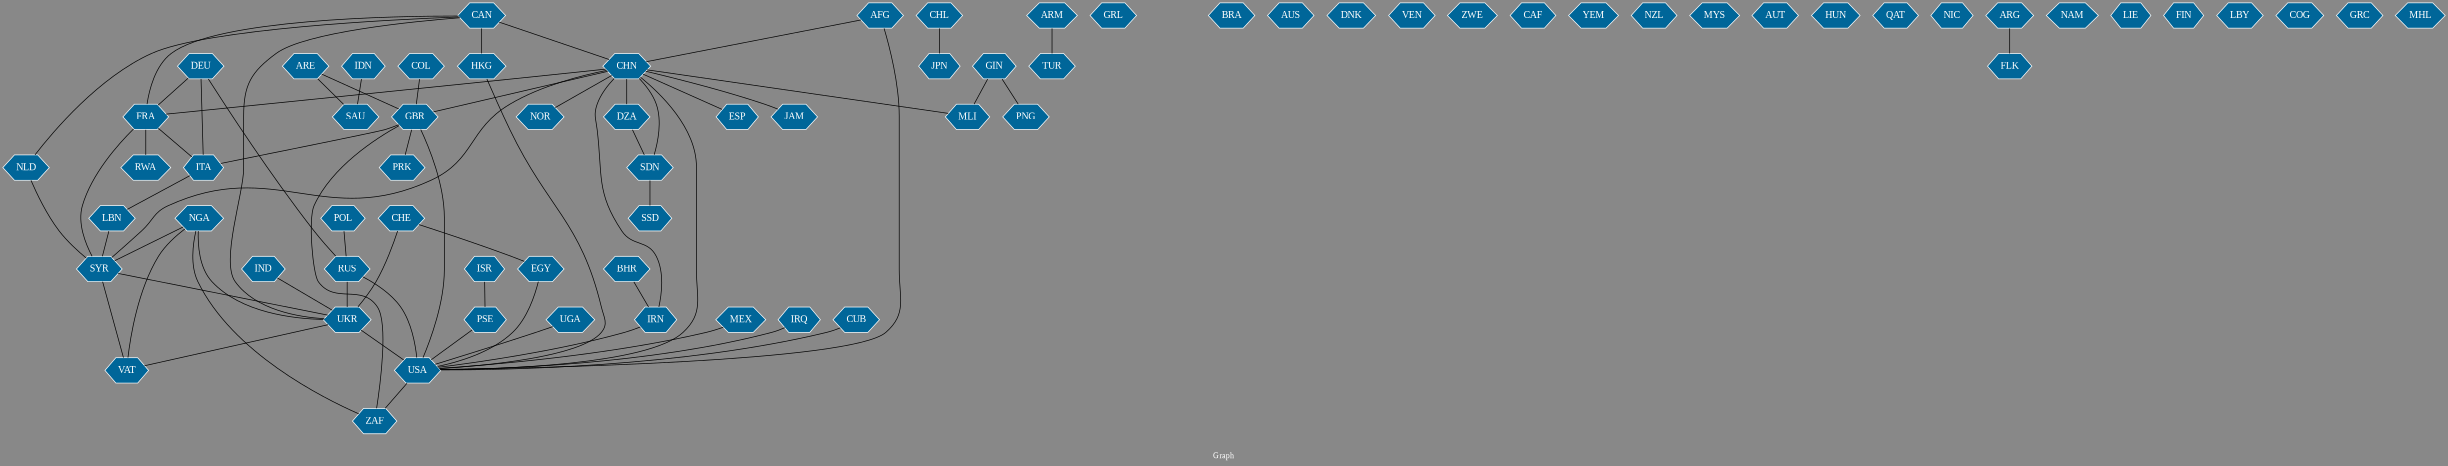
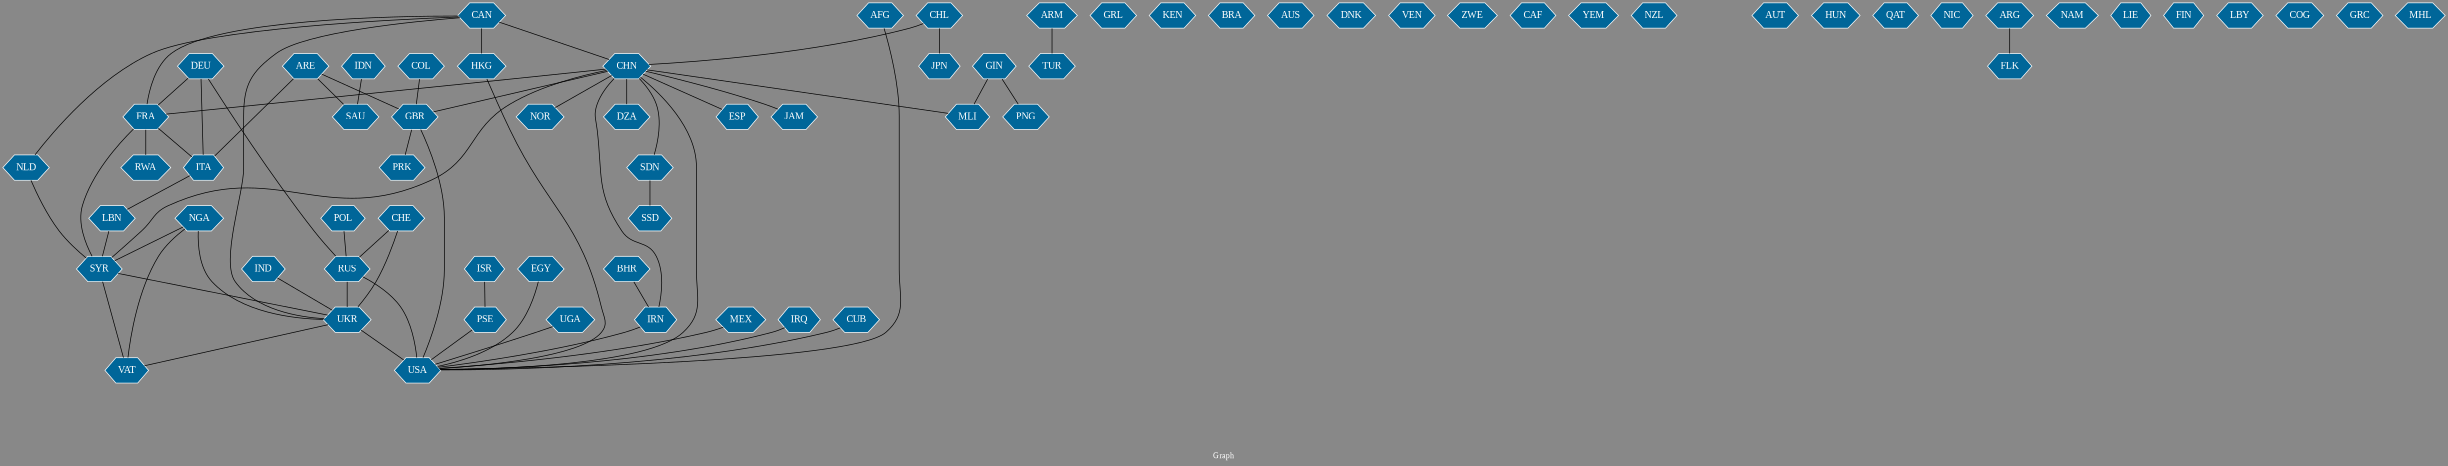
none -> (1172, 15)
(1715, 15) -> none
(754, 41) -> (787, 51)
(638, 142) -> none
(310, 145) -> (254, 117)
(472, 242) -> (374, 244)
(375, 421) -> none
